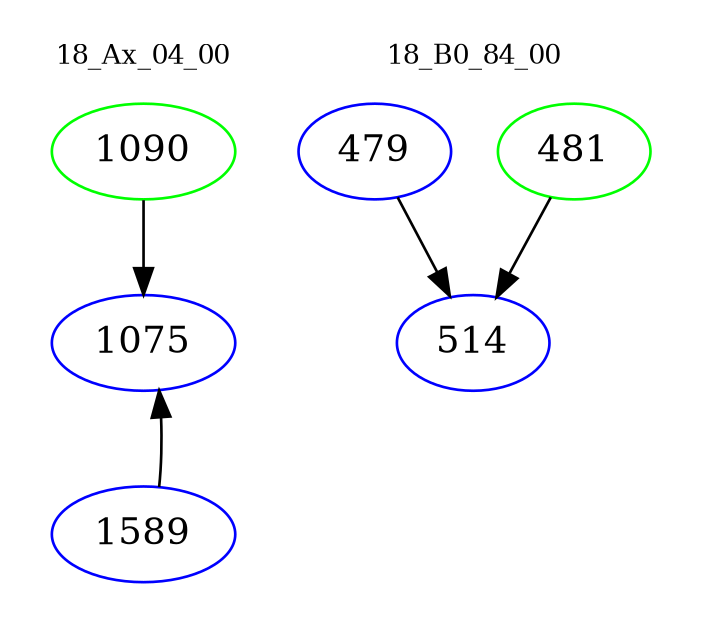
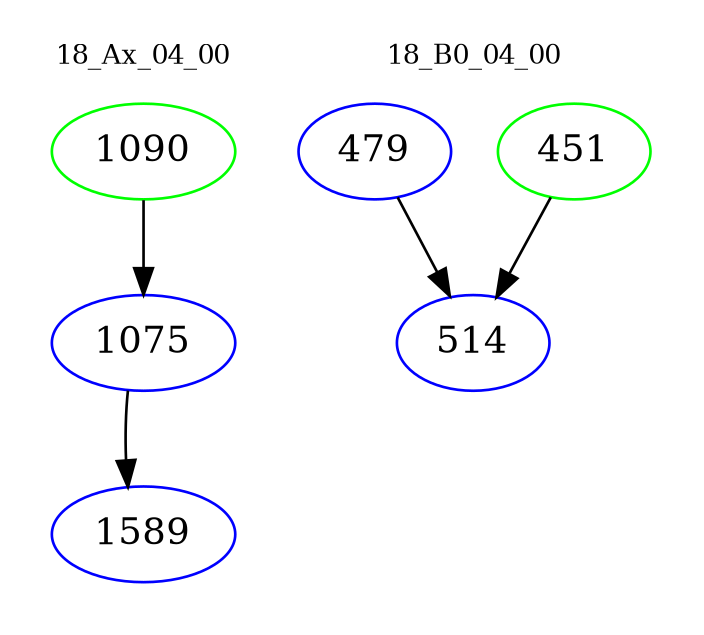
(475, 57) -> (475, 57)
(574, 152) -> (574, 152)
(161, 452) -> (126, 425)
